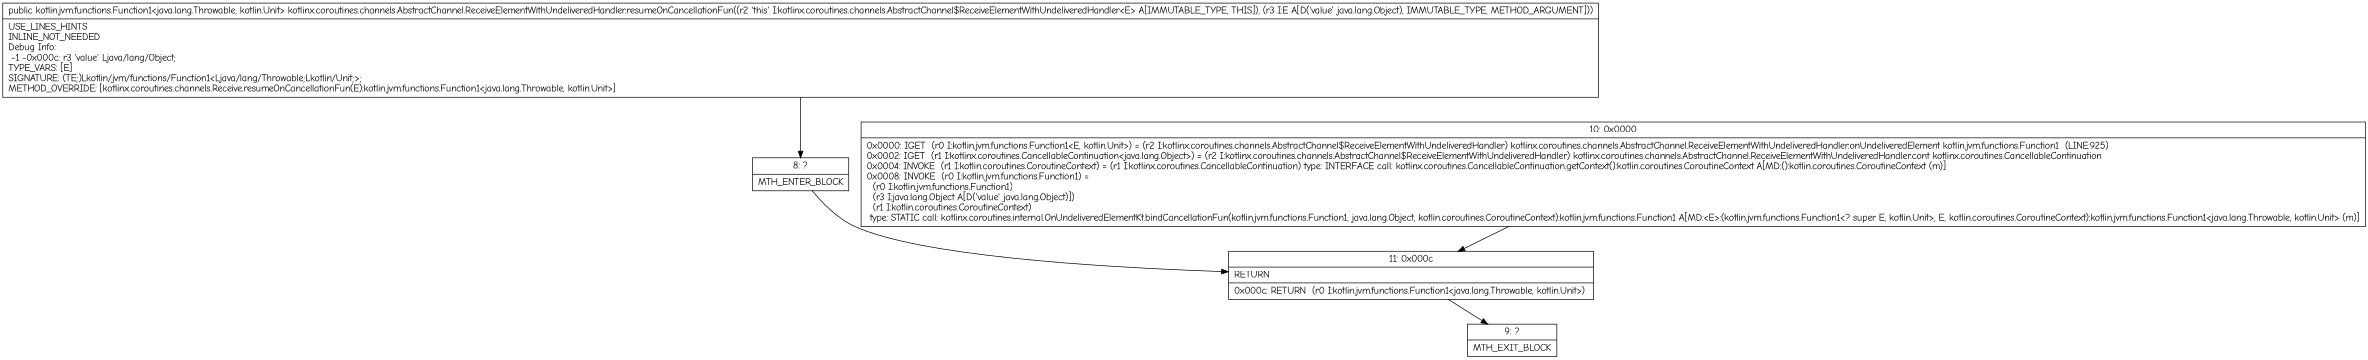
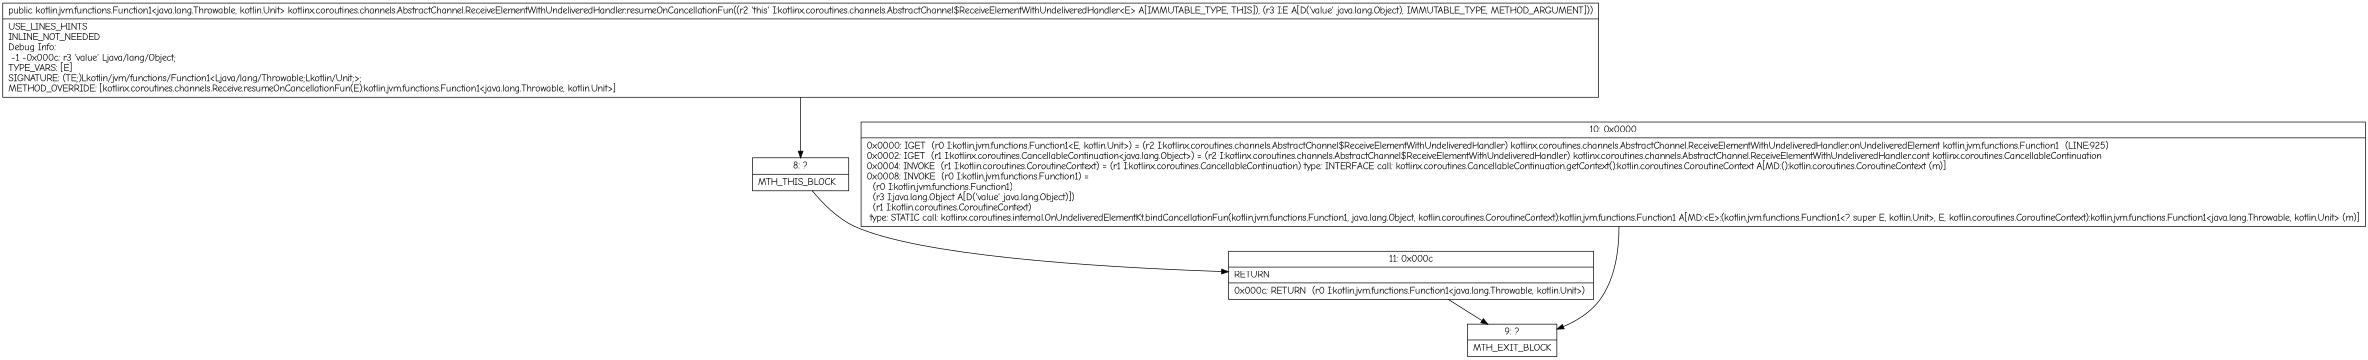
(801, 182) -> (797, 182)
(1487, 237) -> (1608, 286)
